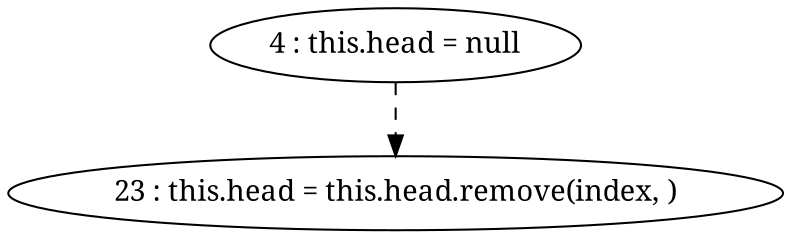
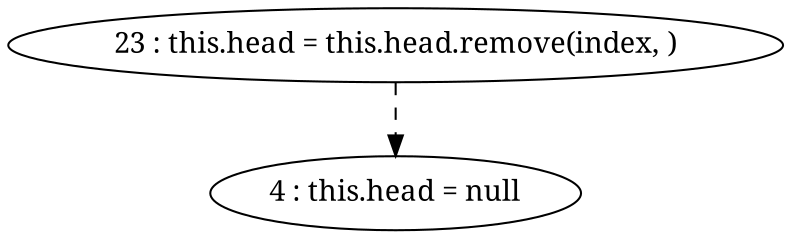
(396, 109) -> (396, 109)
